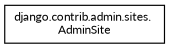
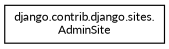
(85, 24) -> (85, 24)
